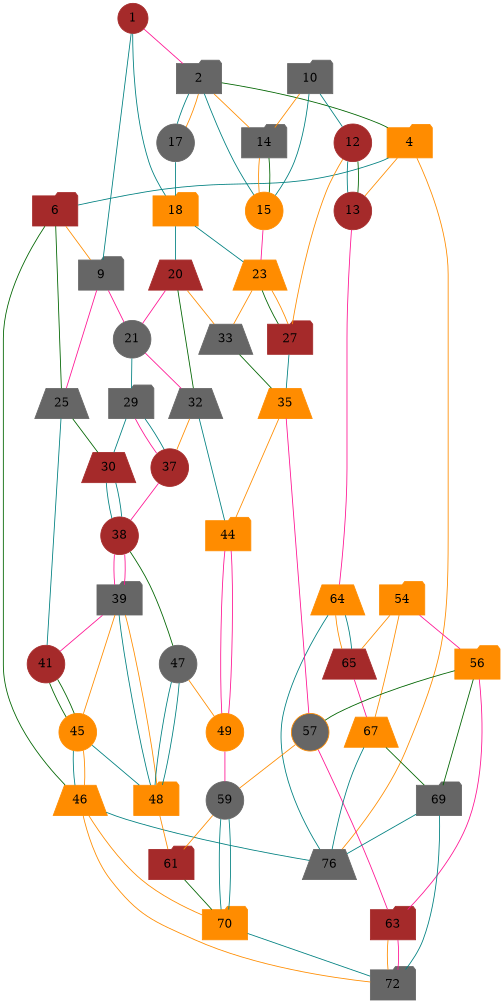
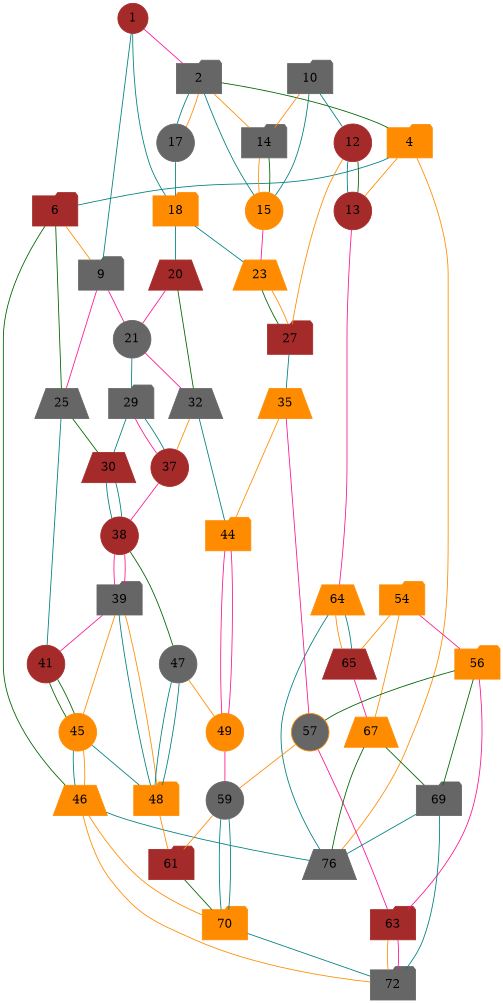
(226, 339) -> none
(345, 795) -> (345, 795)
